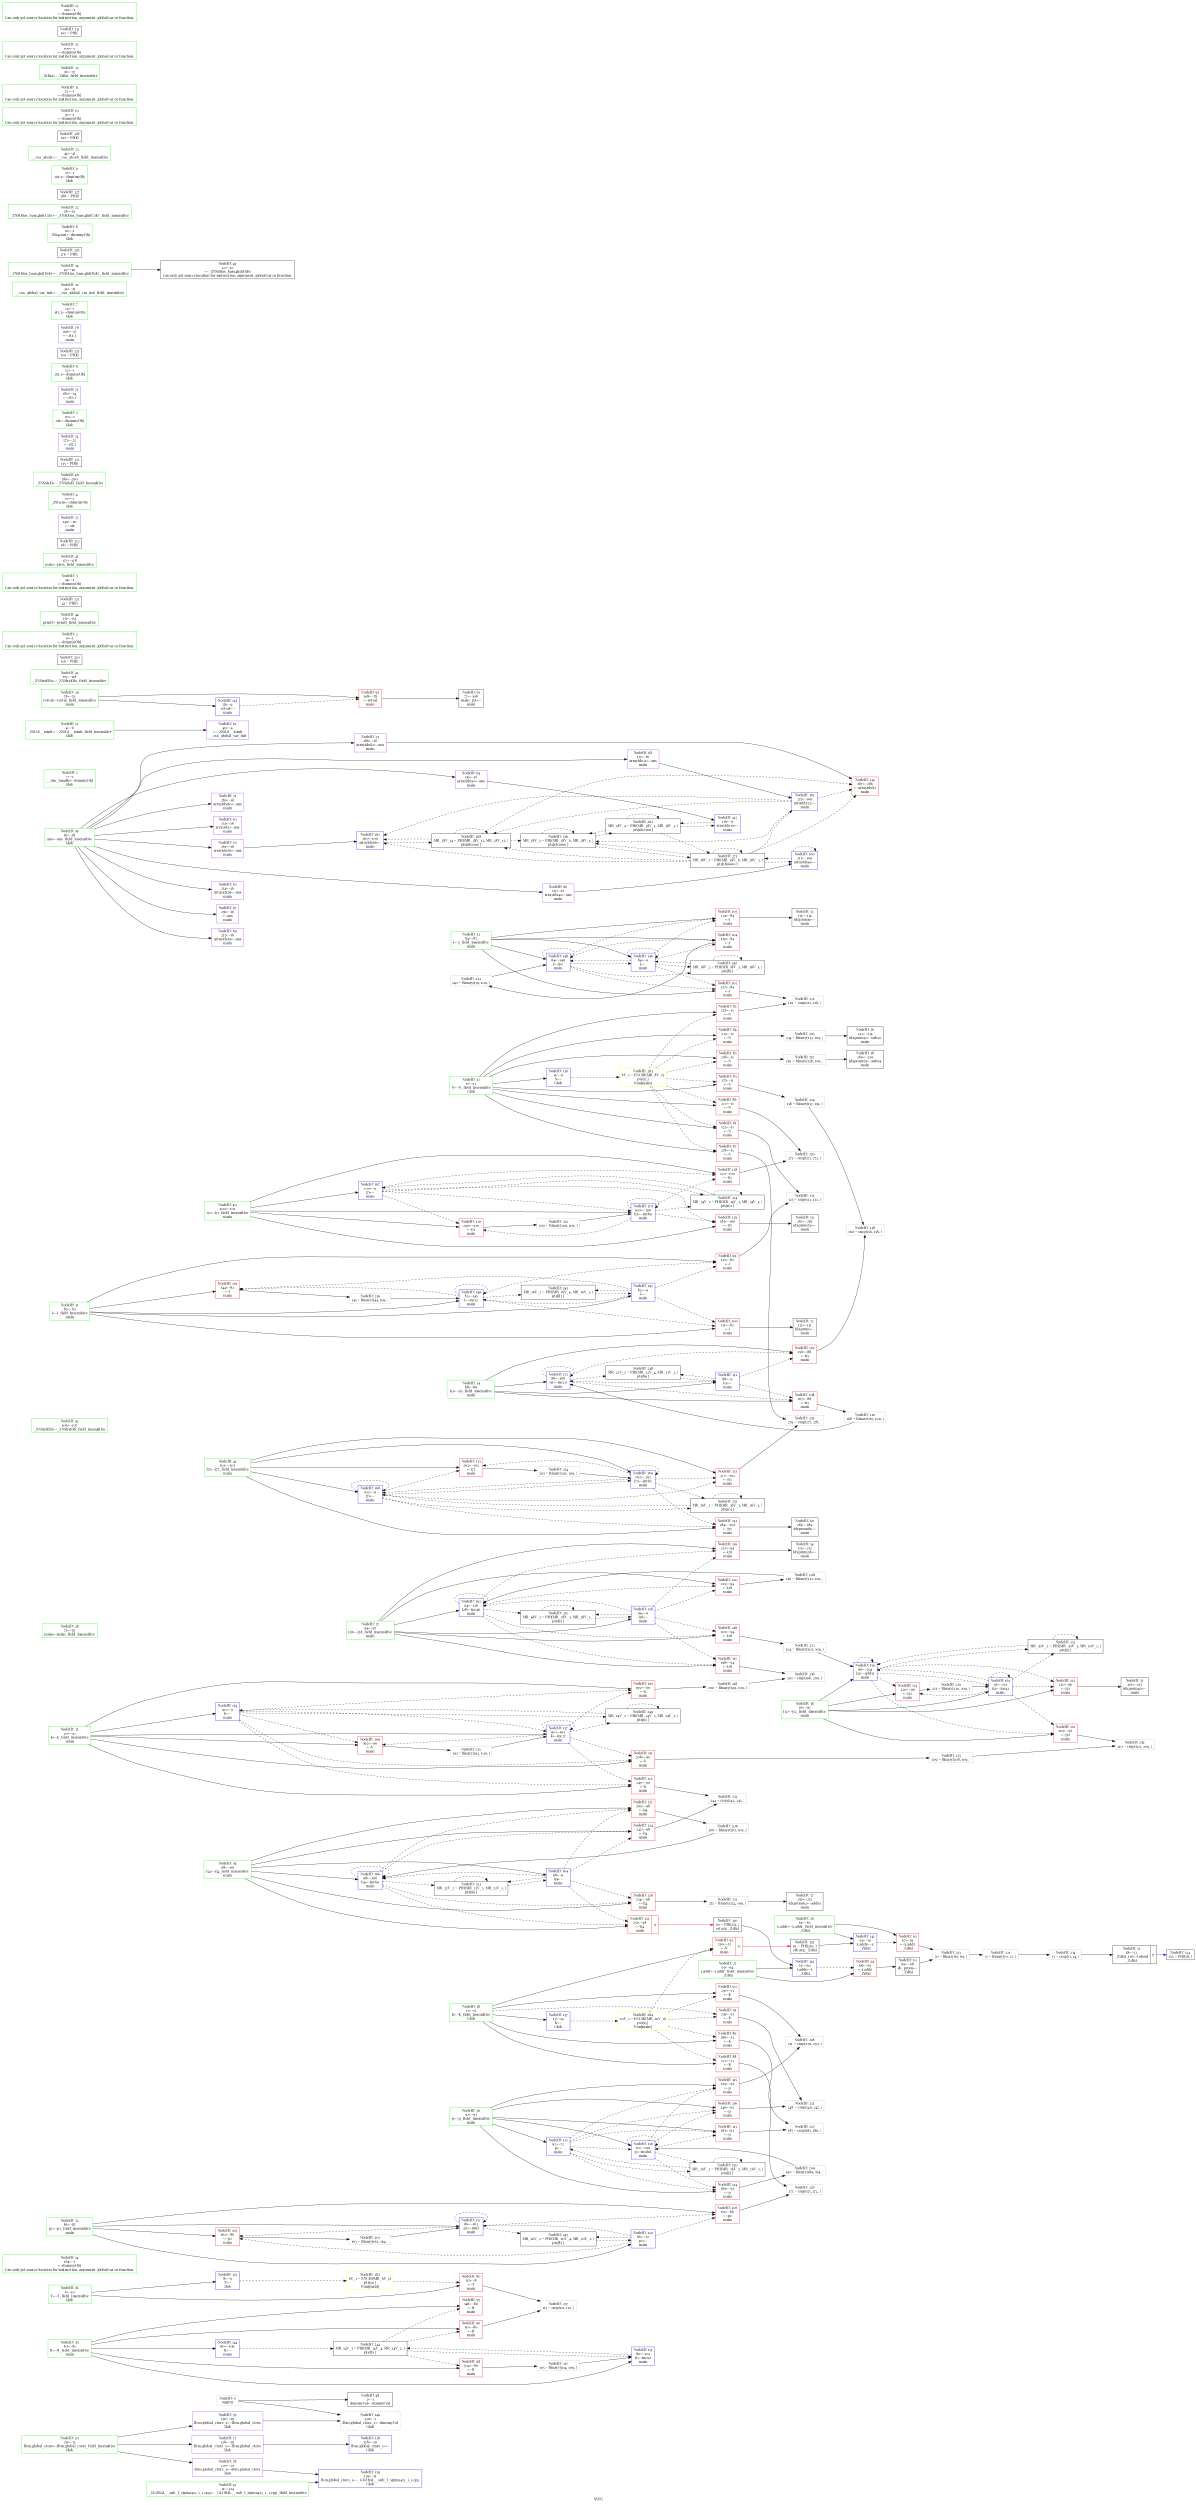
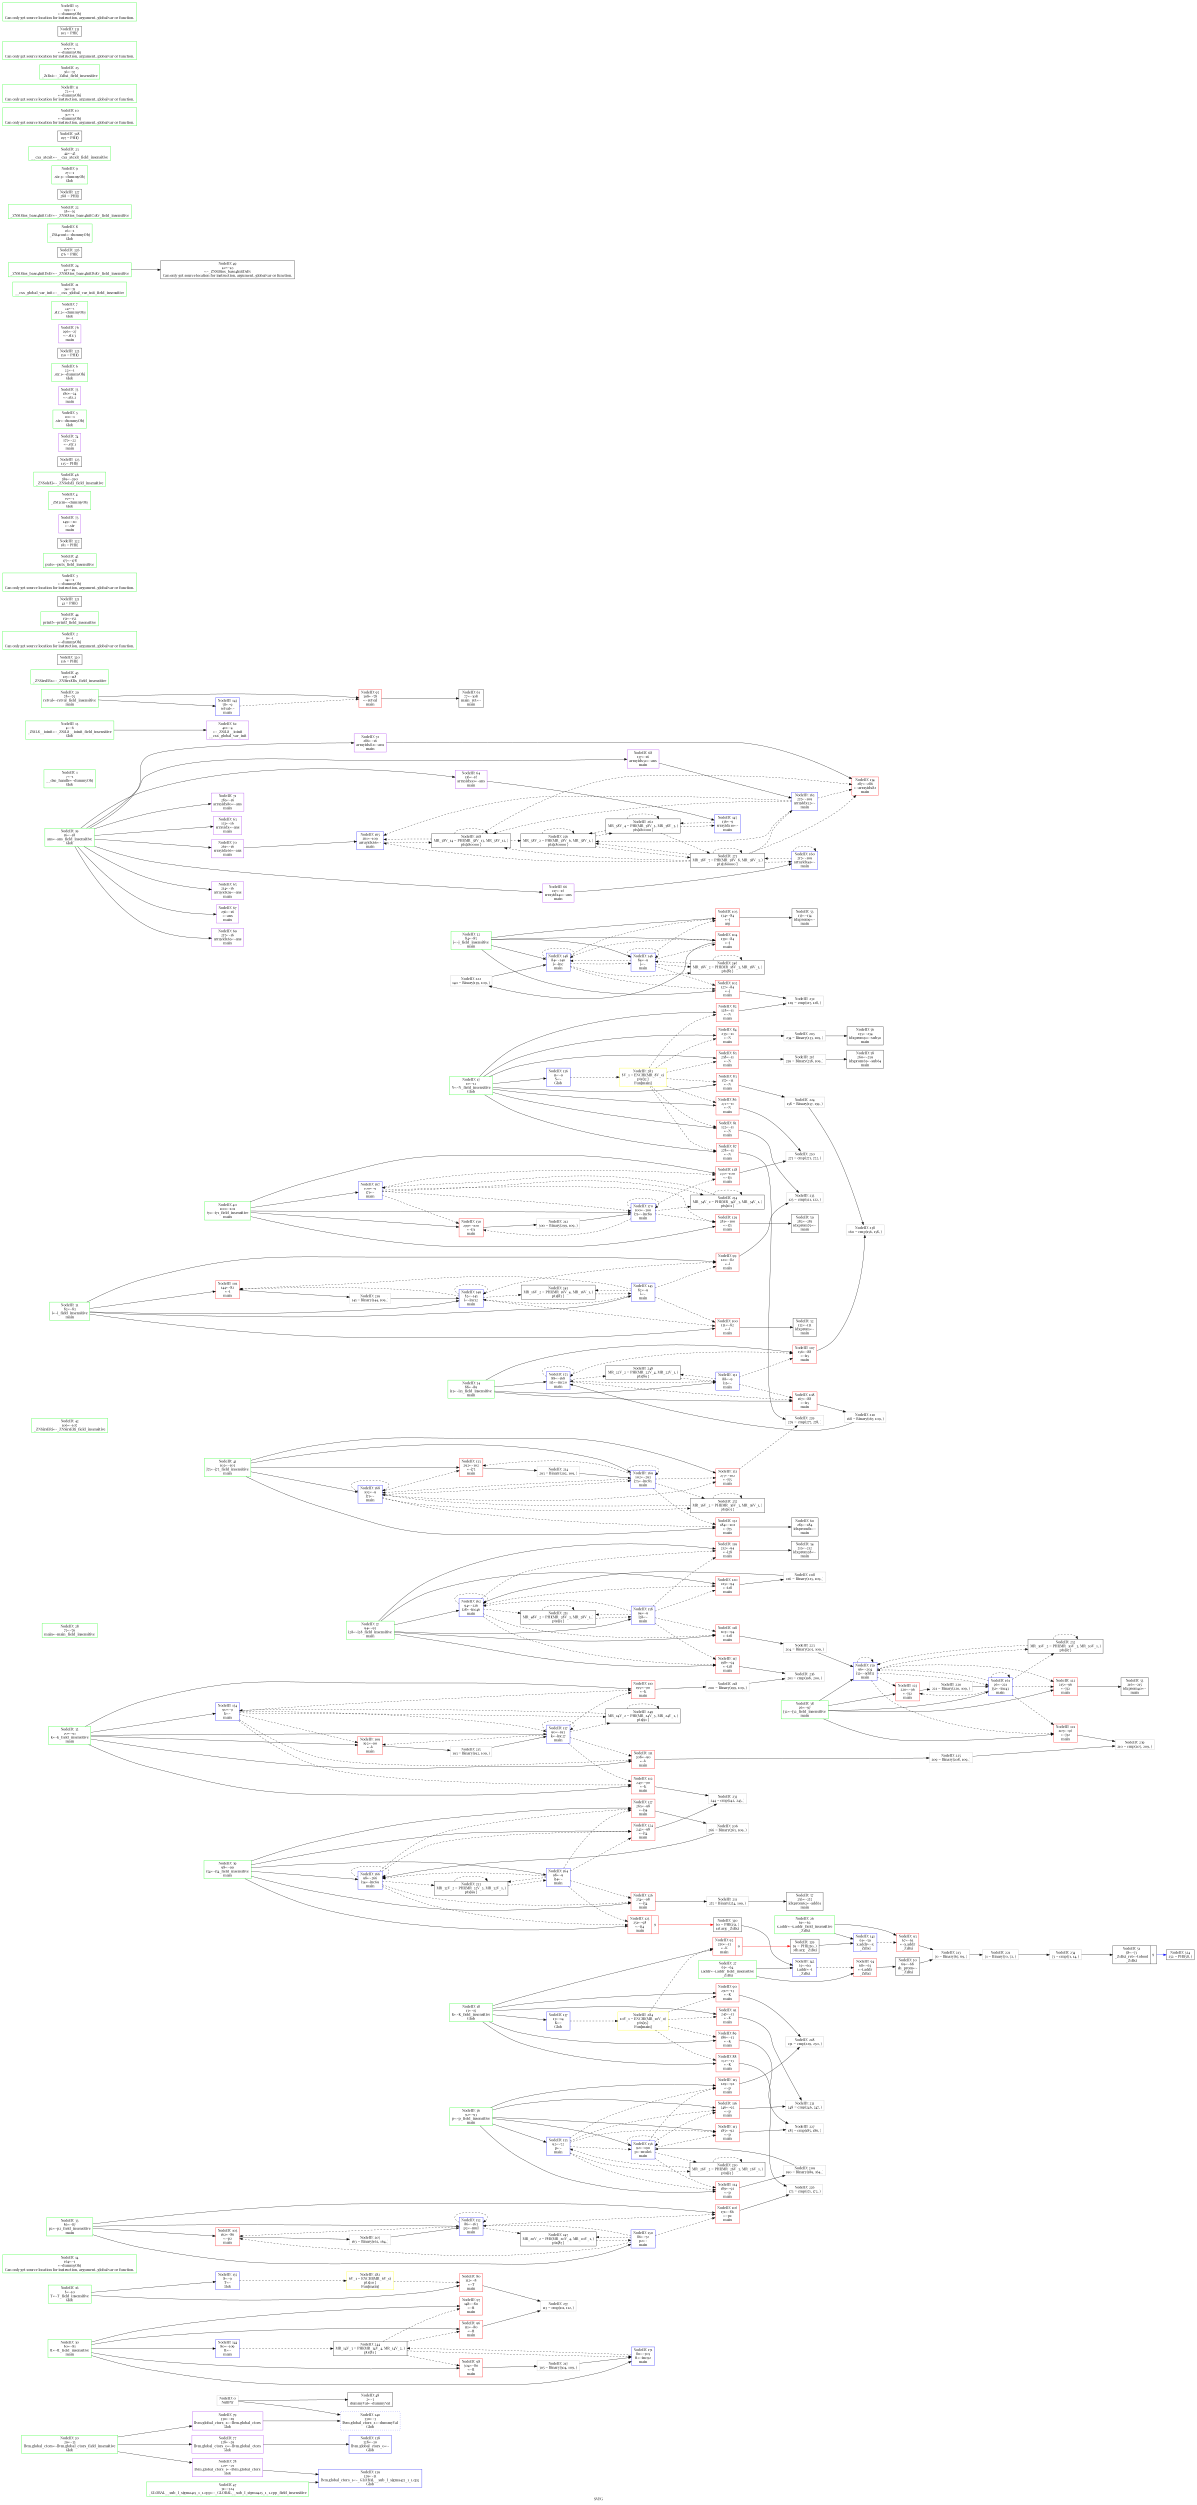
(728, 924) -> (728, 924)
(767, 1448) -> (767, 1448)
(603, 2007) -> (603, 2007)
